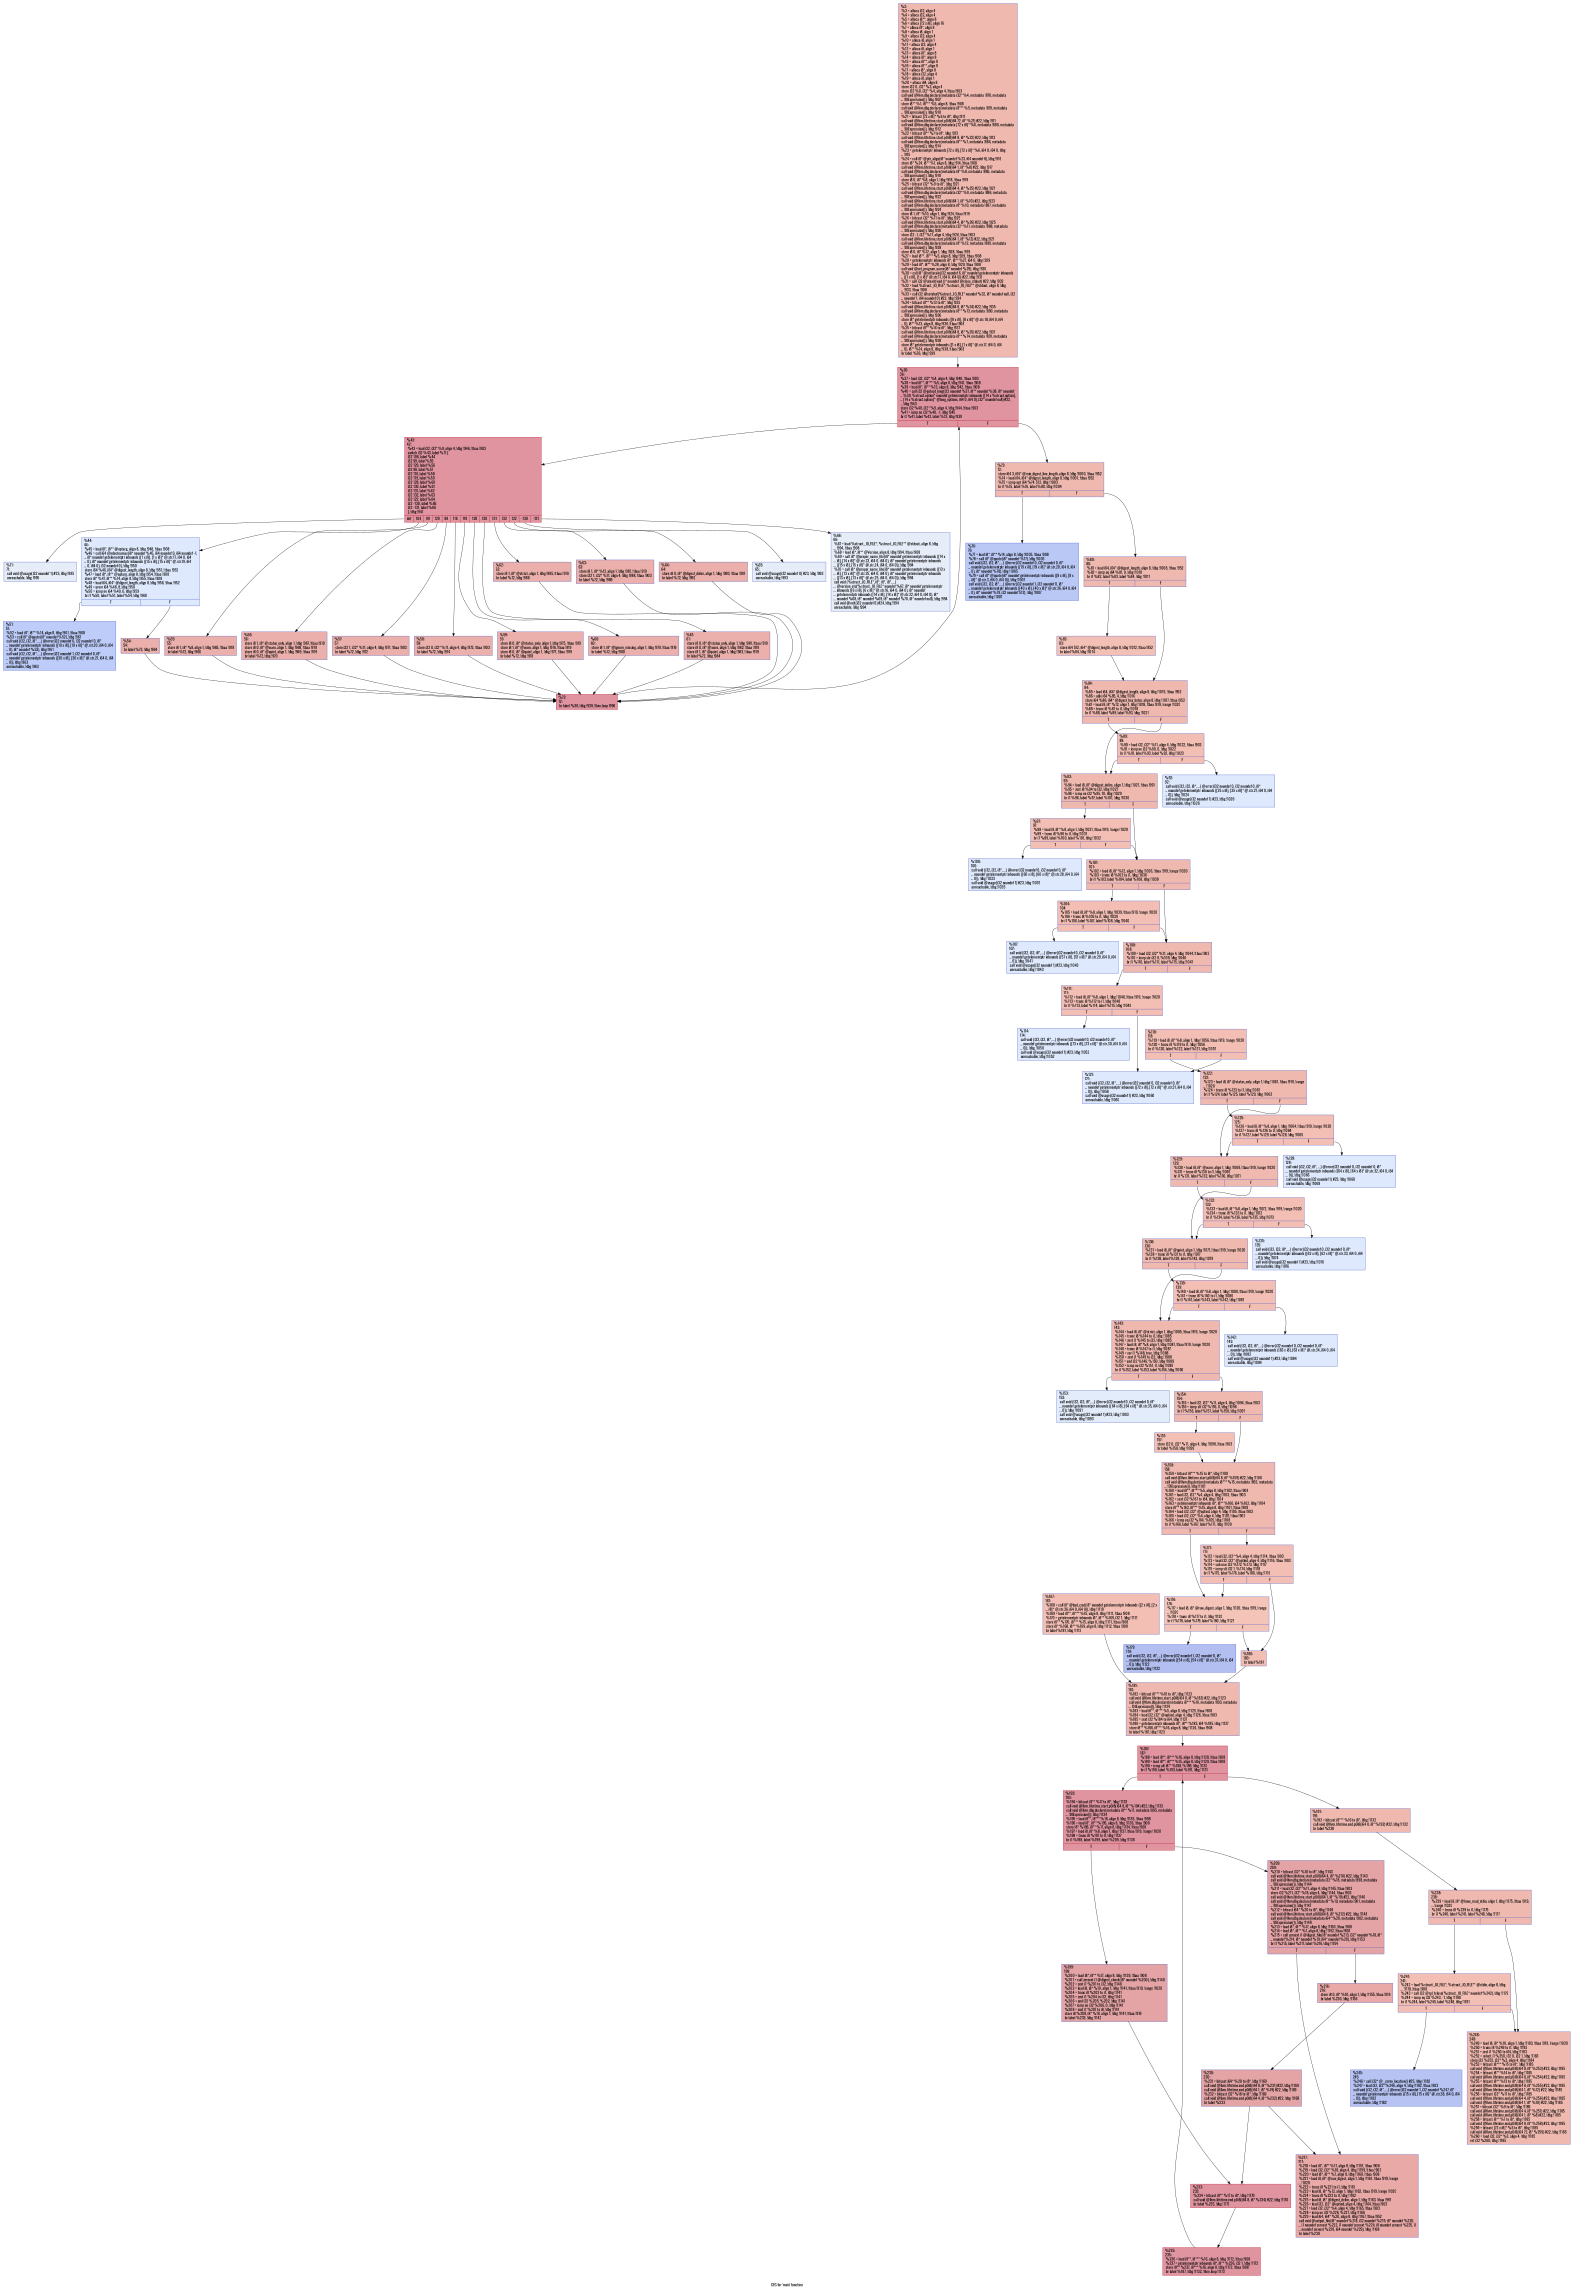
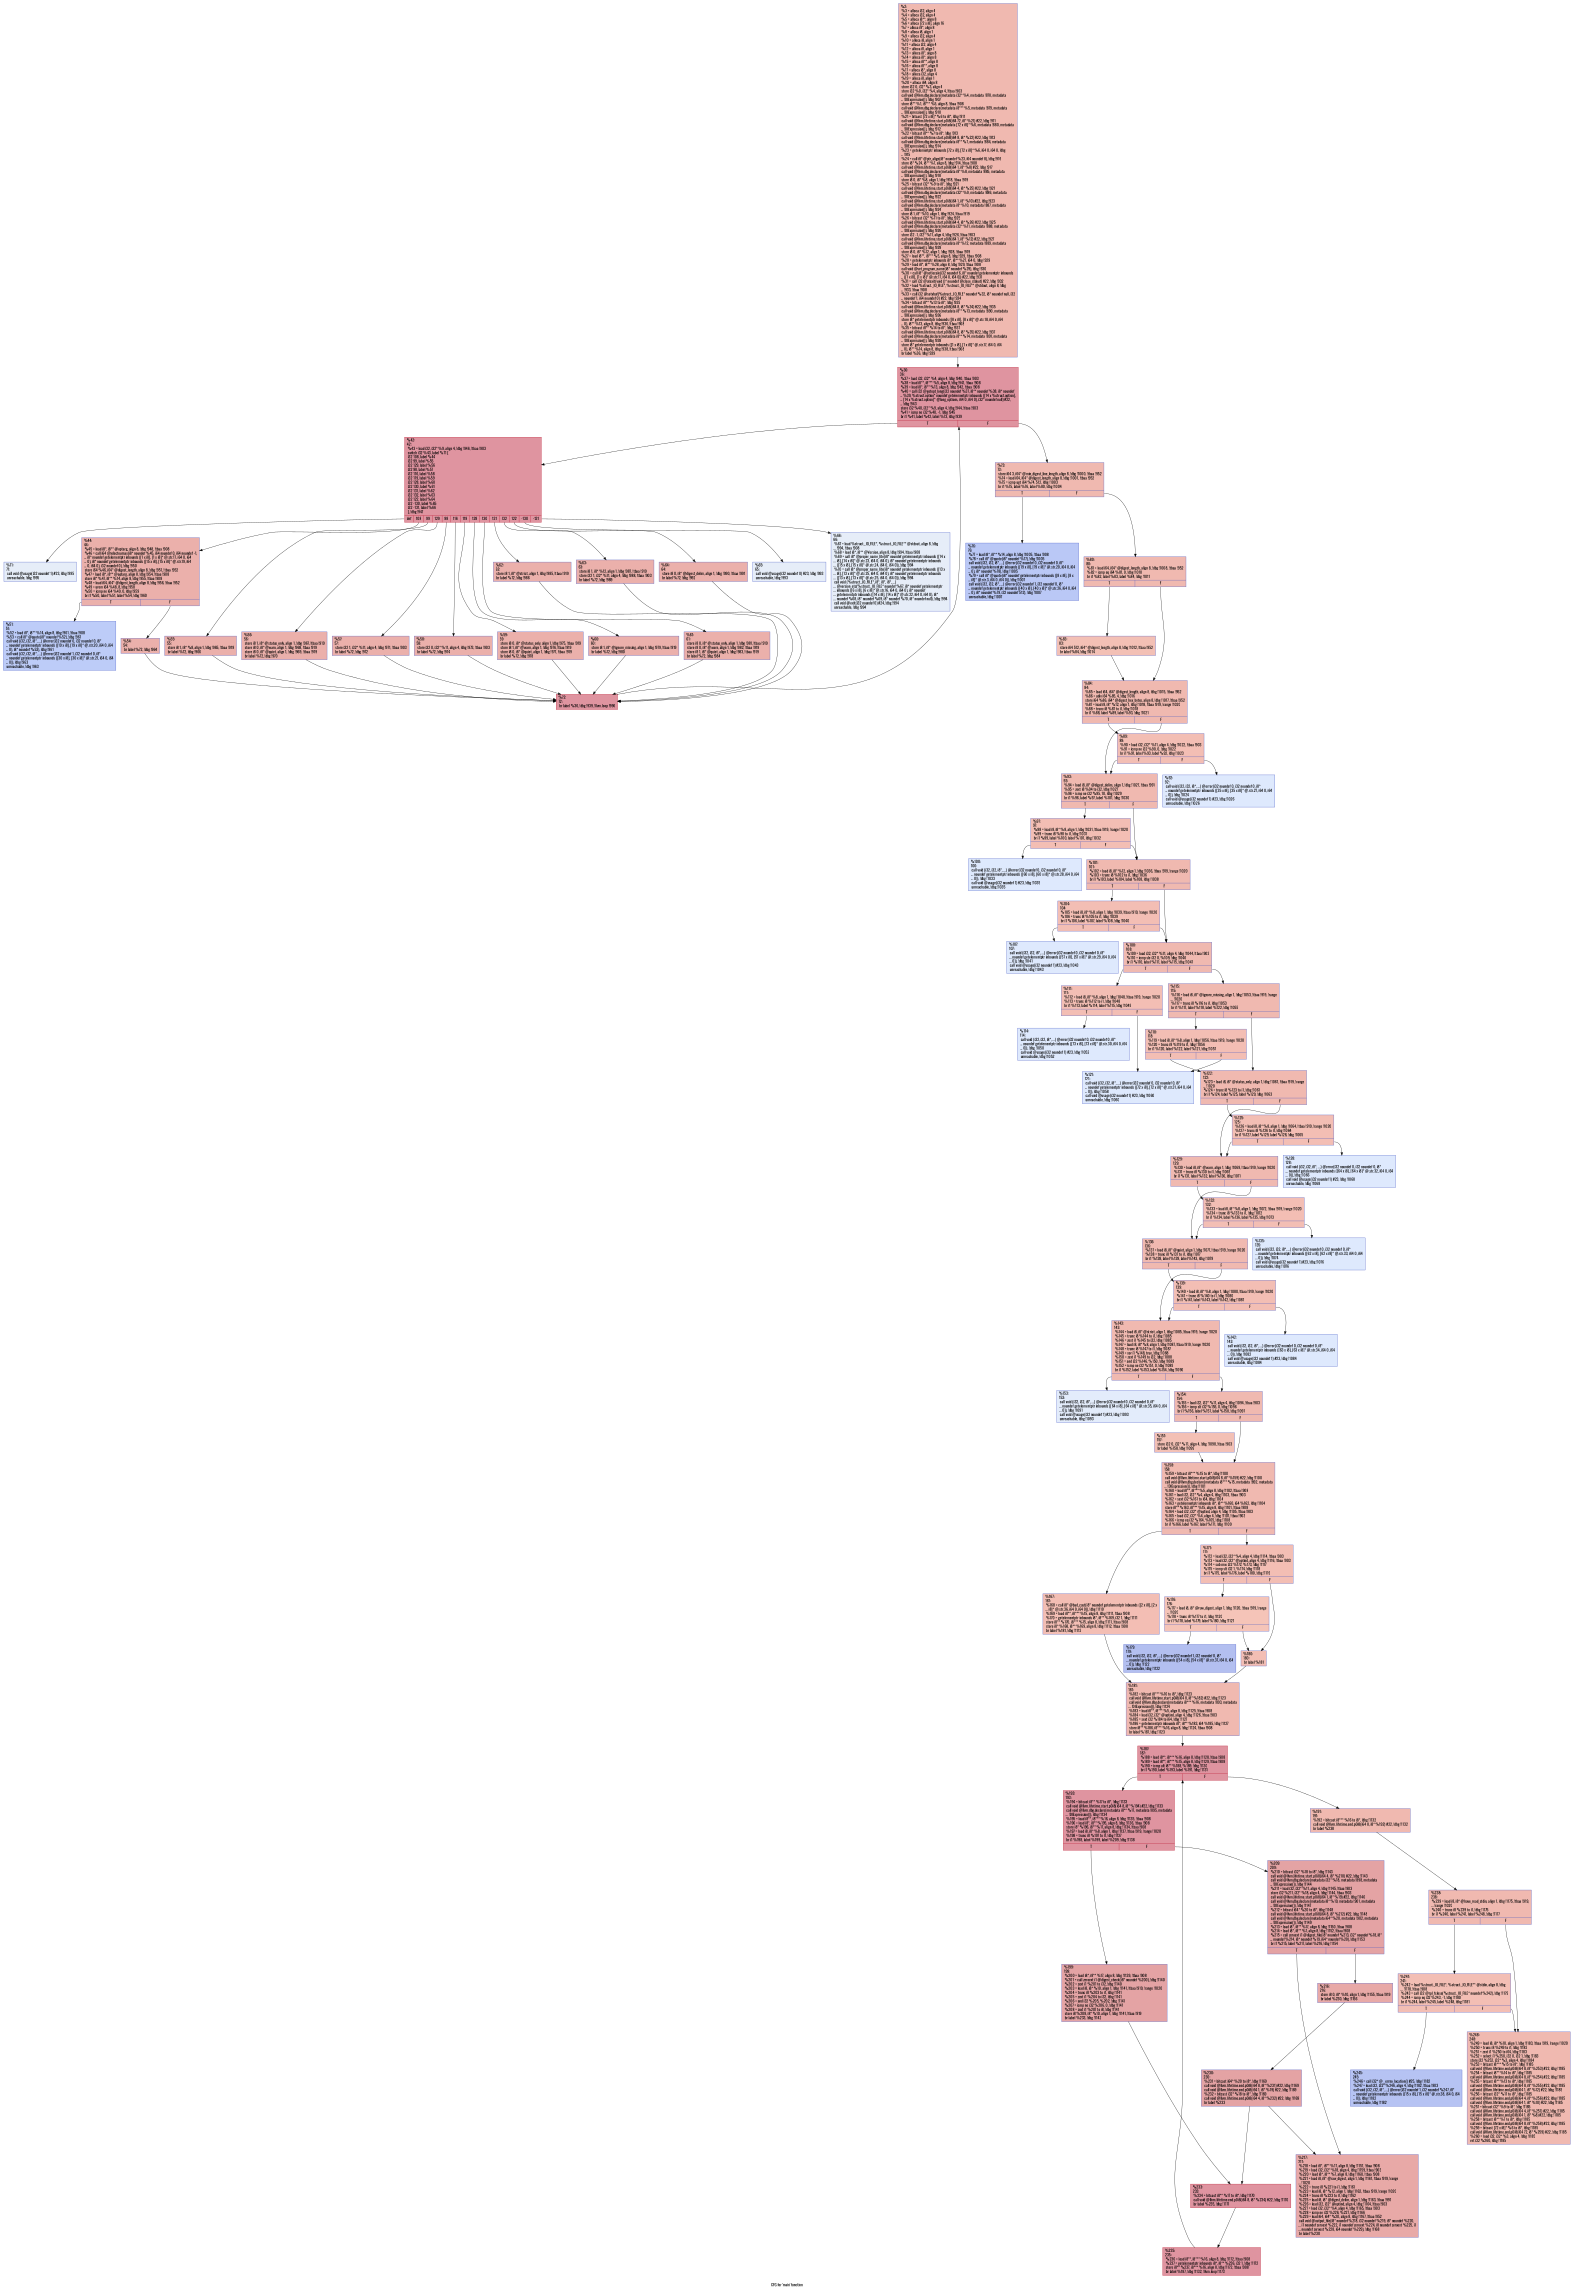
(141, 572) -> (141, 572)
none -> (1224, 1001)
(1192, 1566) -> (1126, 1553)
